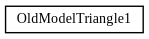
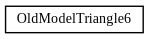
(74, 19) -> (74, 19)
